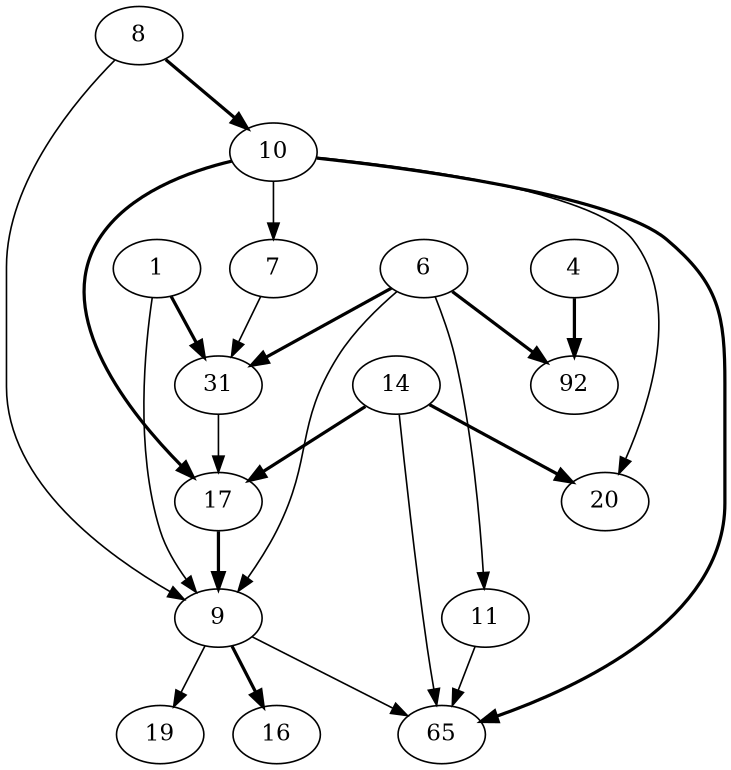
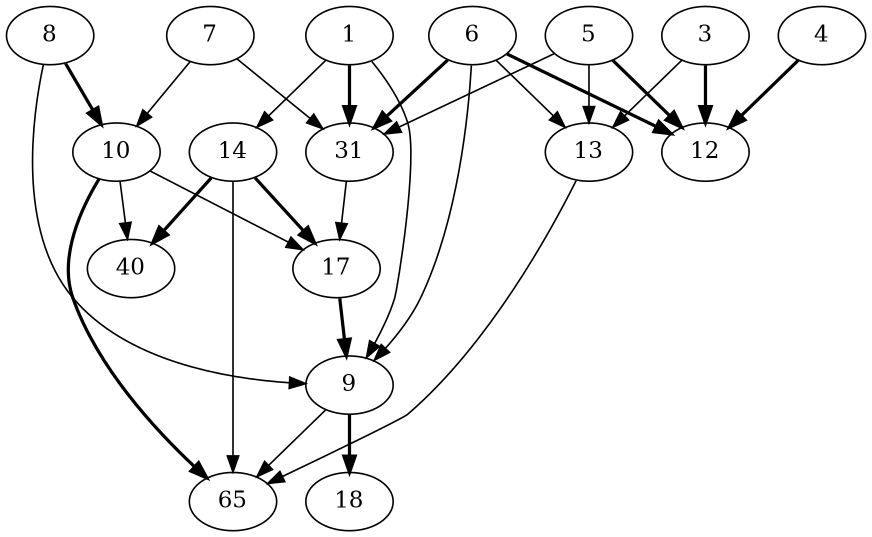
none -> (589, 36)
none -> (705, 36)
none -> (297, 88)
(273, 202) -> (169, 87)
(85, 287) -> (219, 207)
(574, 385) -> (705, 152)
(605, 502) -> (131, 269)
(485, 618) -> (589, 152)
(160, 735) -> none
(277, 735) -> (350, 502)
